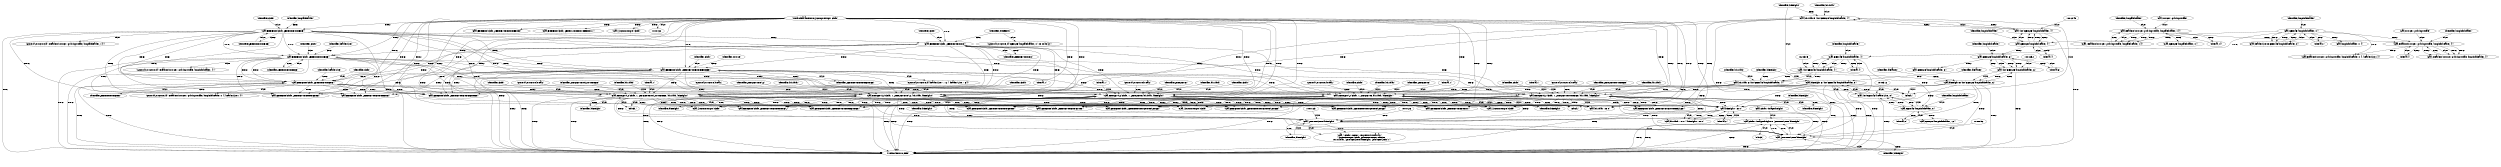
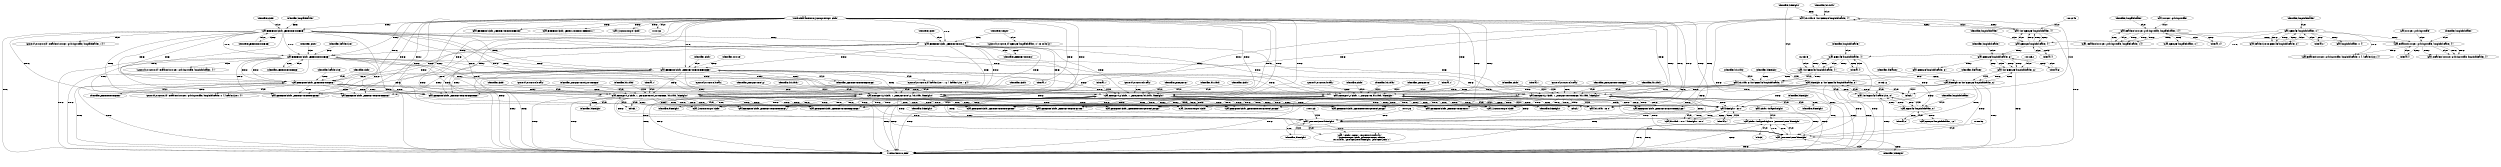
(1000, 31) -> (1000, 31)
(2434, 52) -> none
